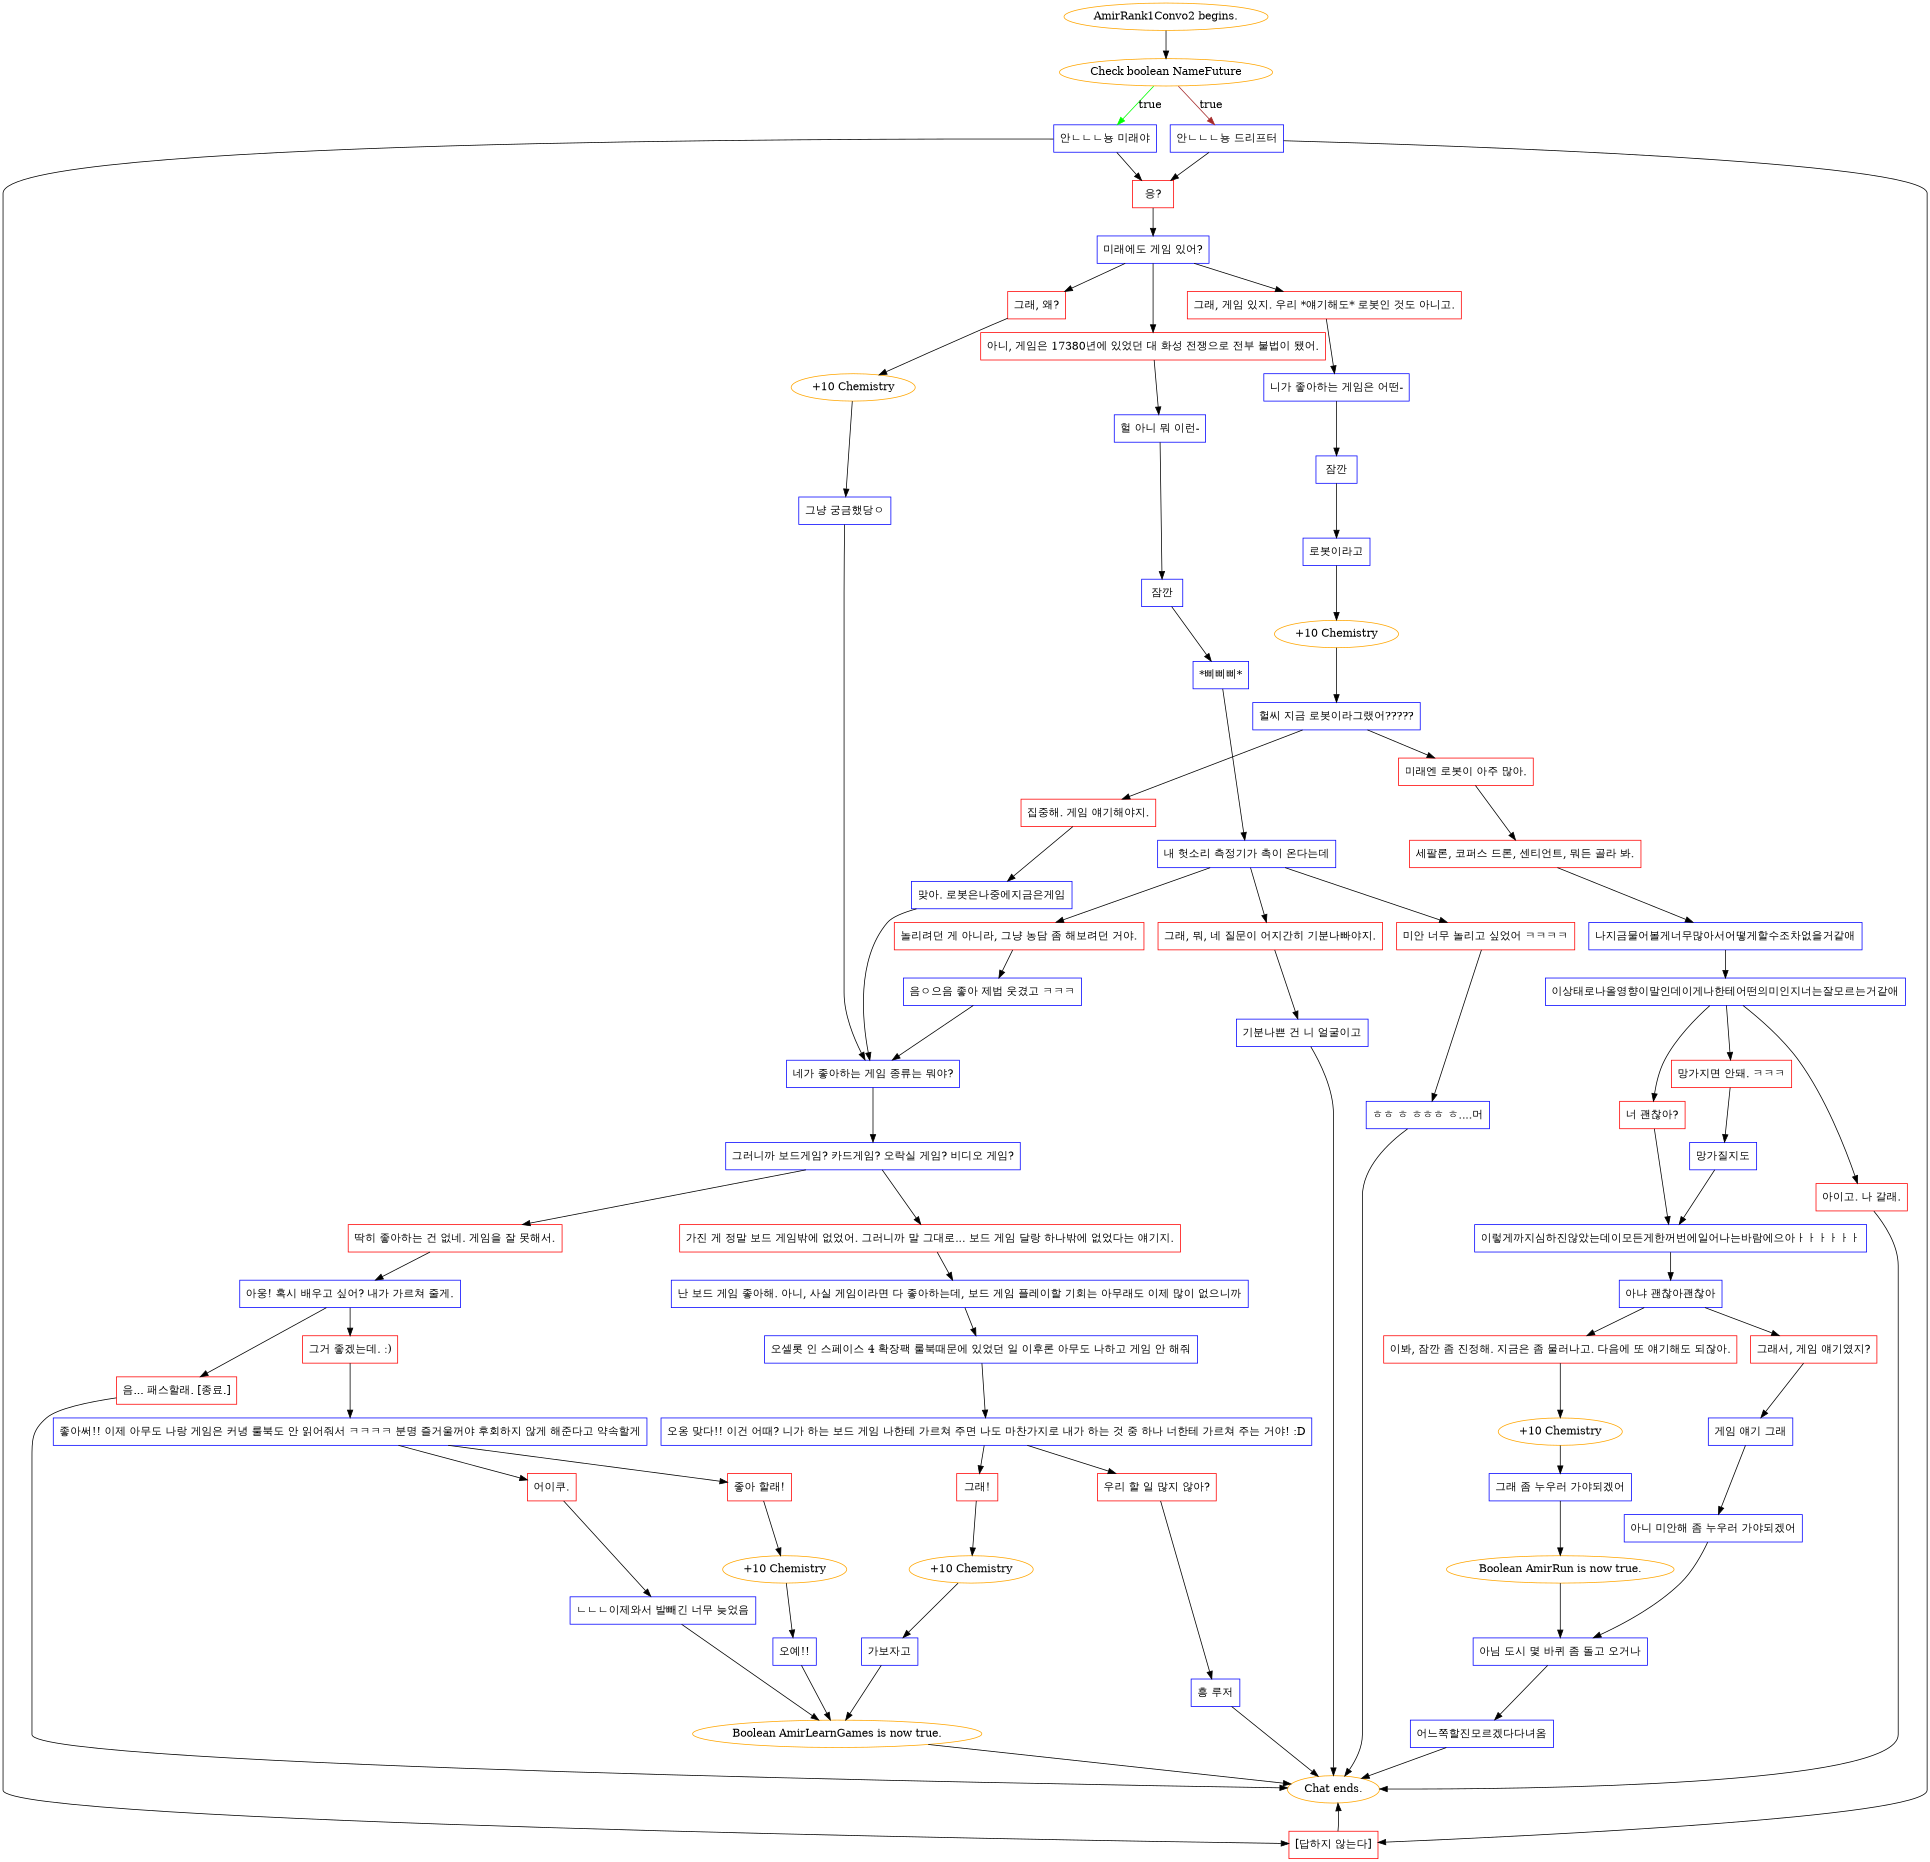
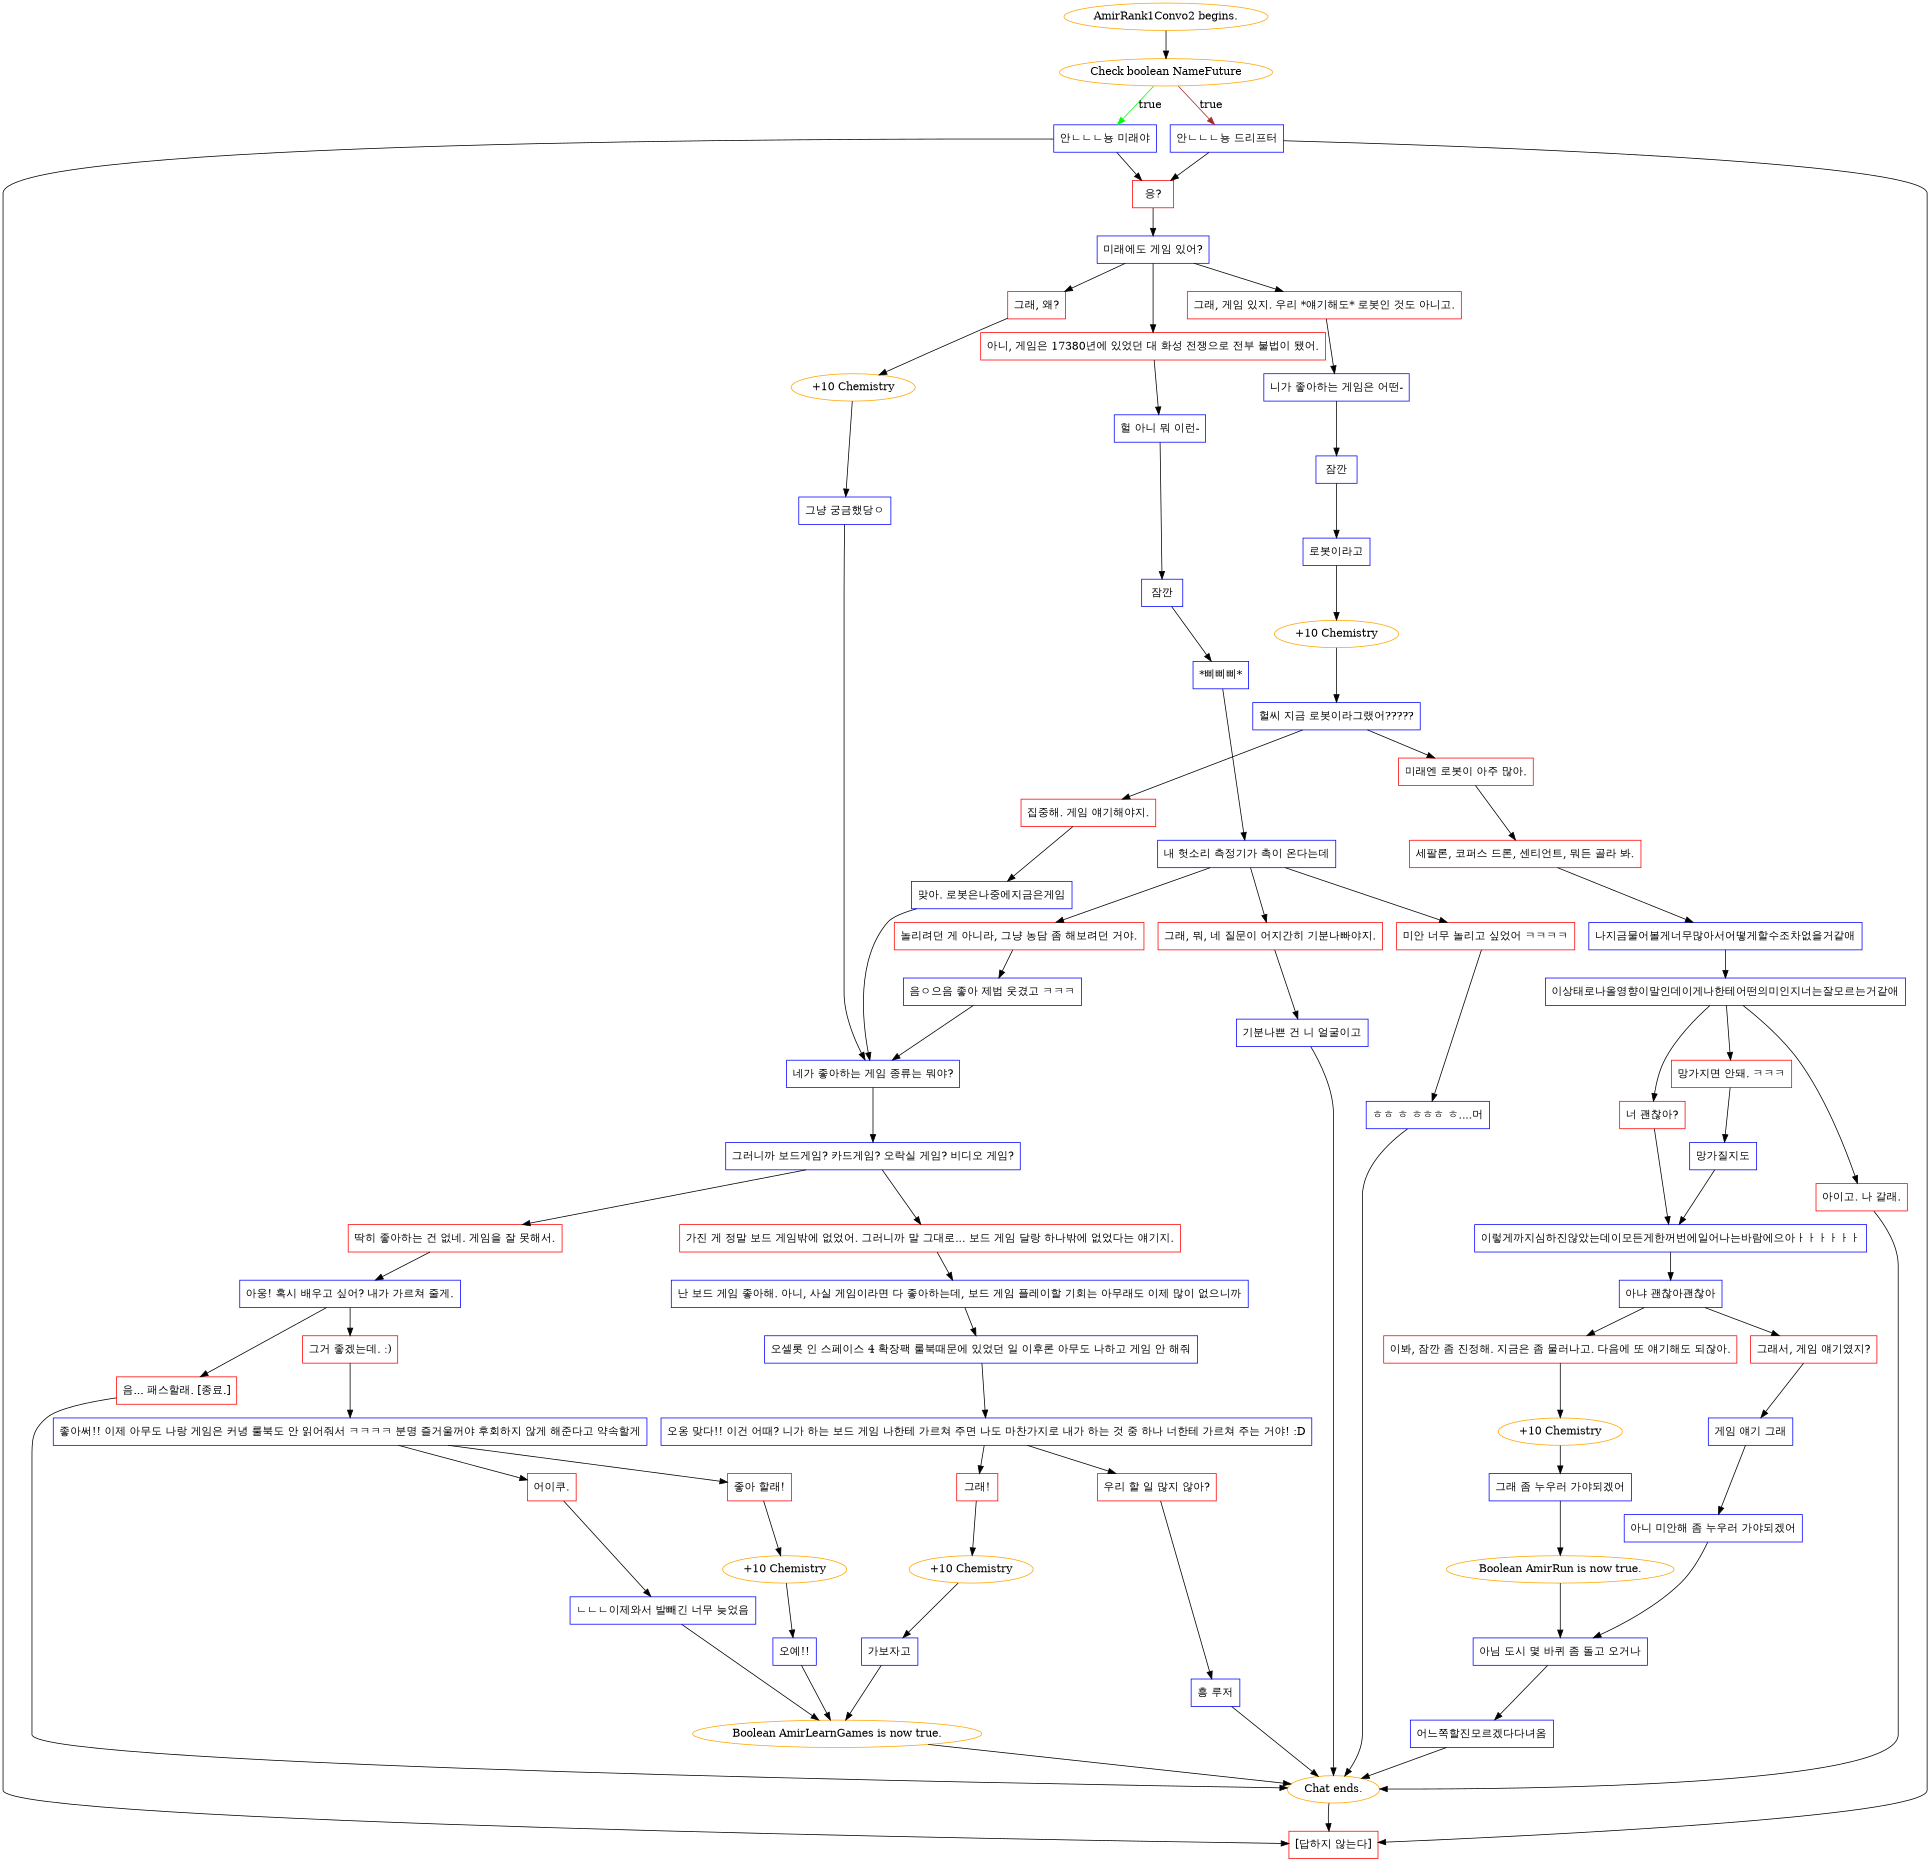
(1339, 1821) -> (1328, 1813)
